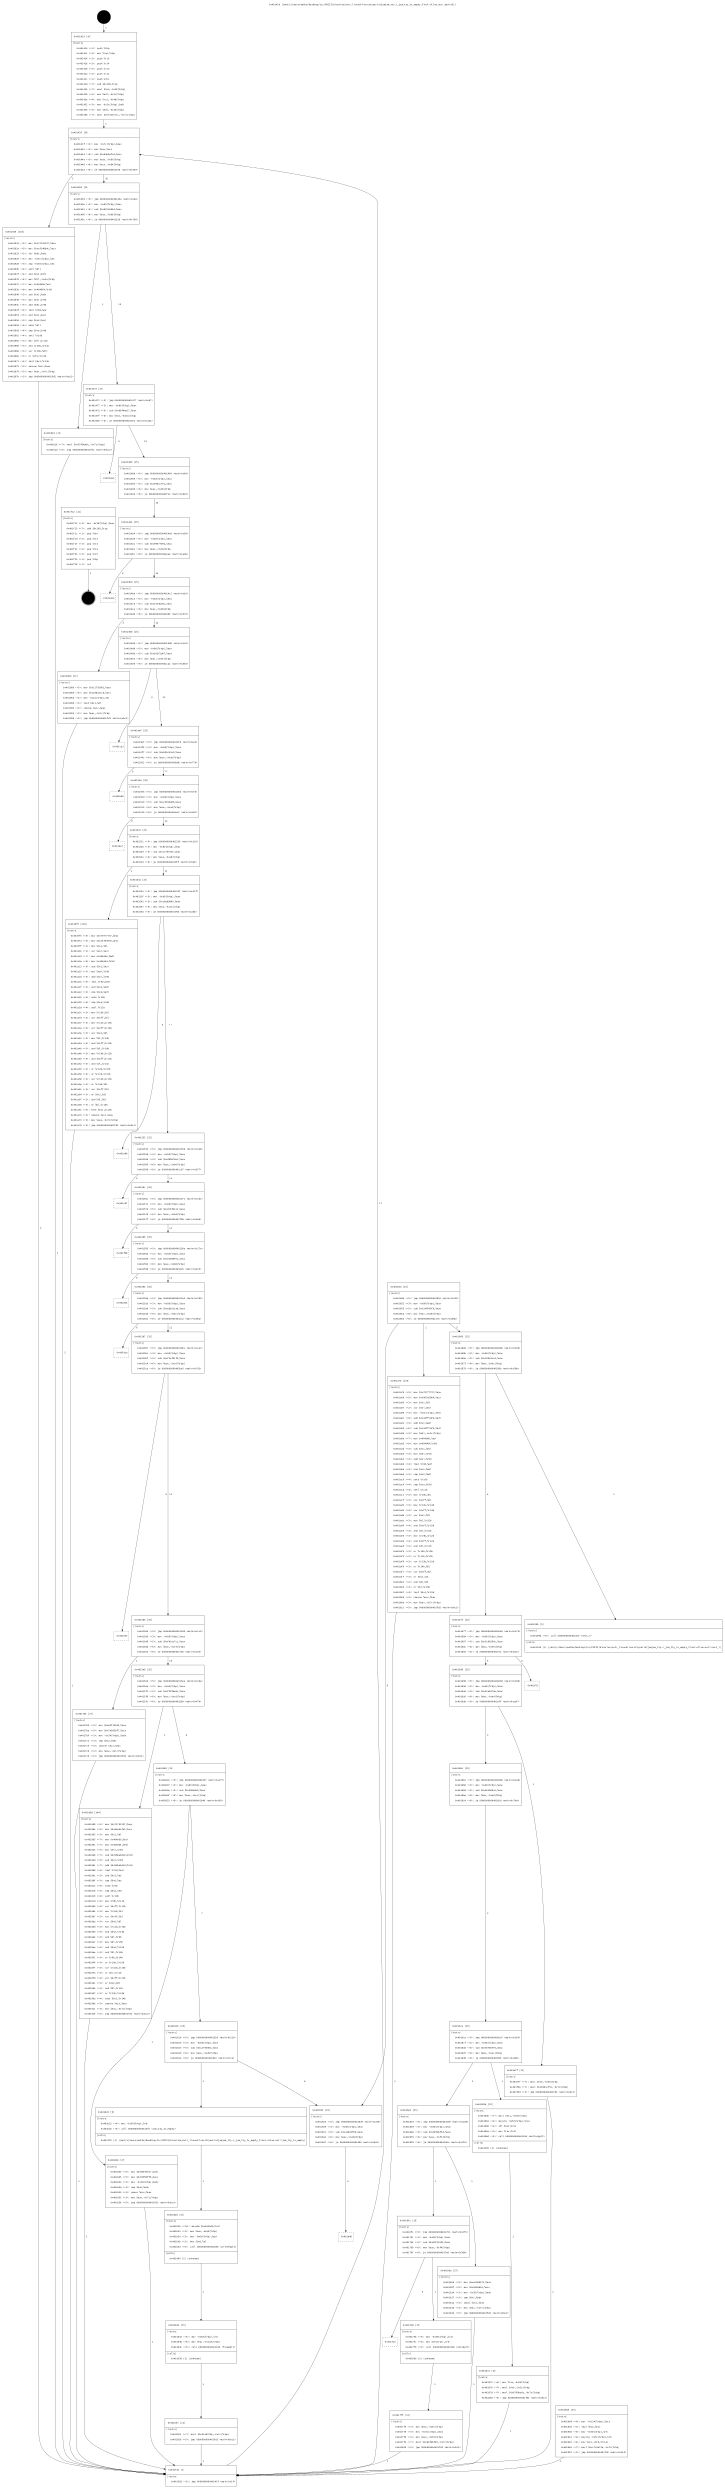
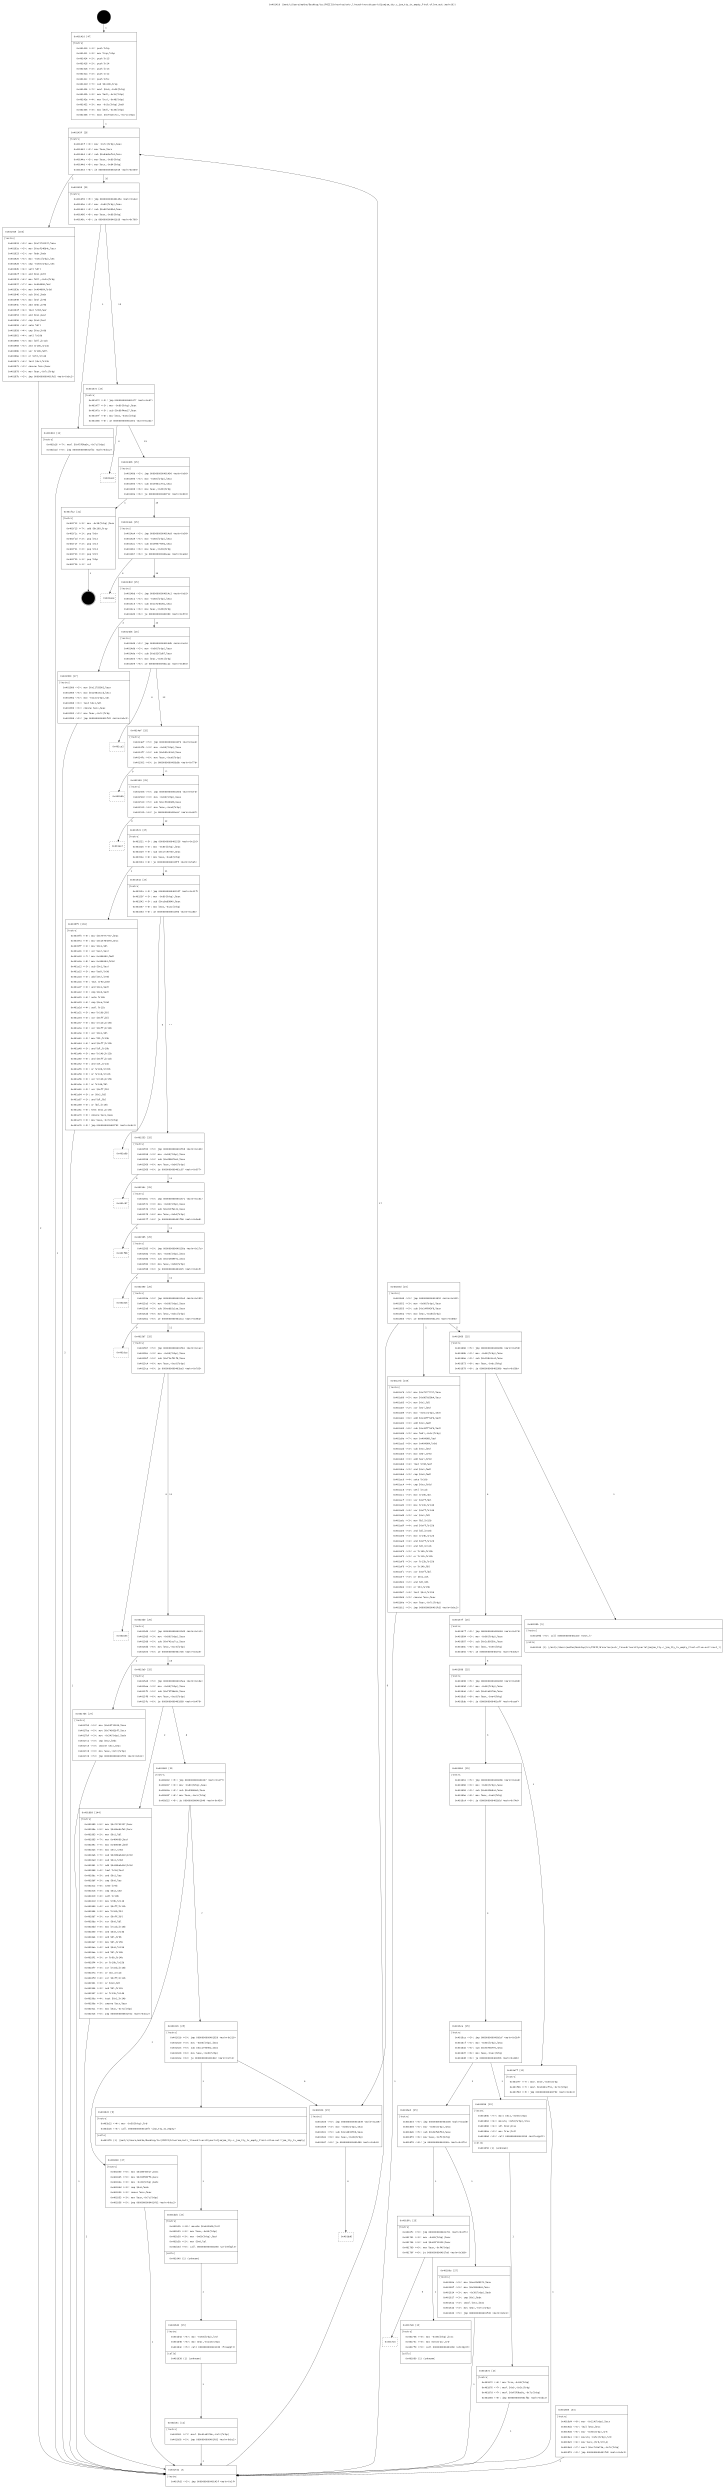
none -> (122, 503)
(532, 1686) -> none
(426, 2431) -> none
